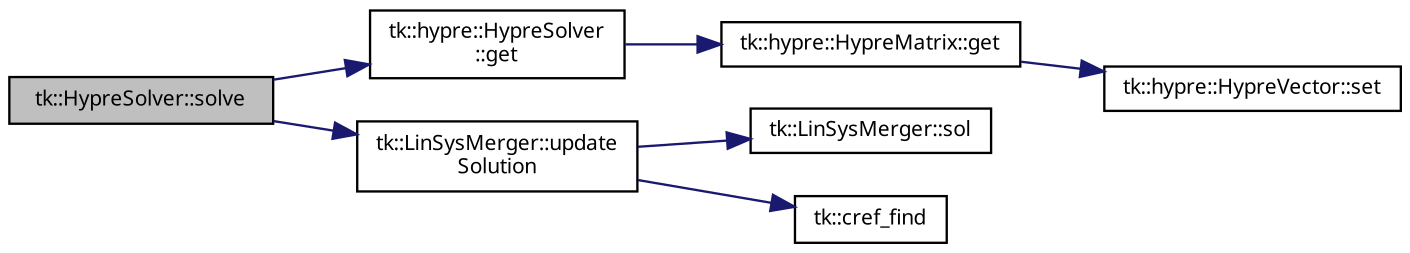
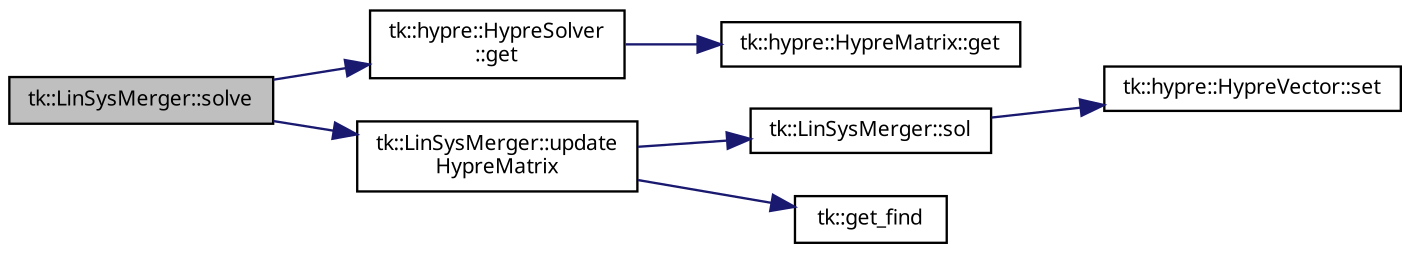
(1051, 65) -> (1036, 113)
(141, 100) -> (141, 100)
(497, 156) -> (497, 156)
(871, 219) -> (871, 219)
